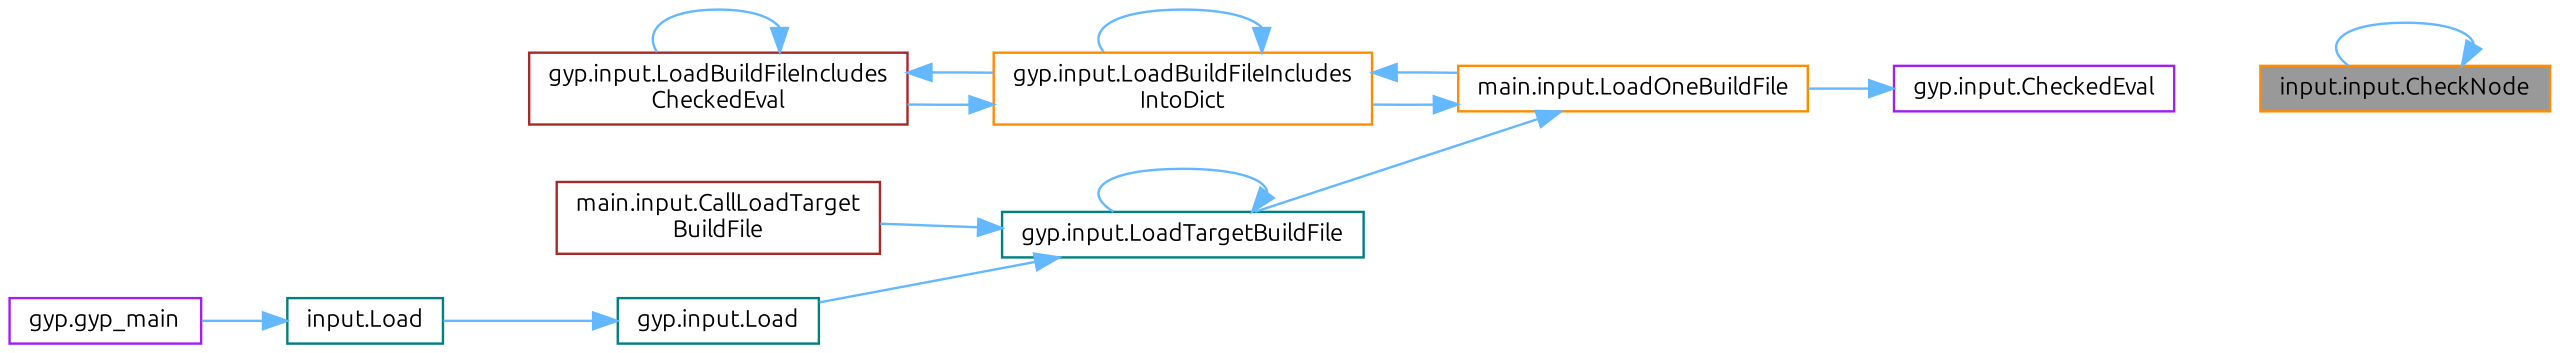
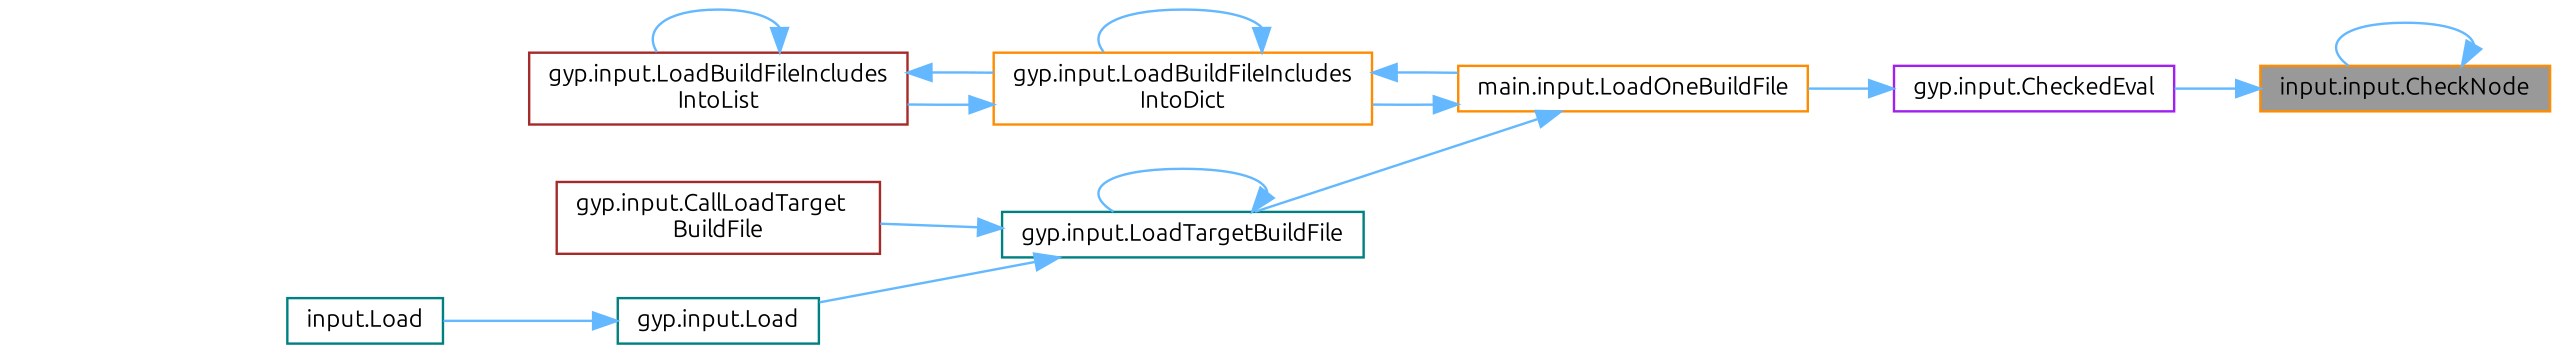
(718, 89) -> (718, 89)
none -> (2205, 89)
(718, 218) -> (718, 218)
(105, 321) -> none
